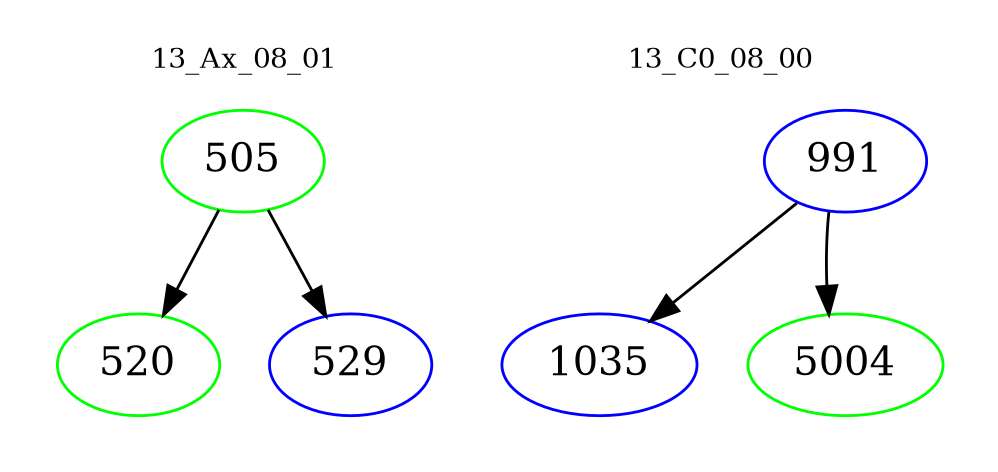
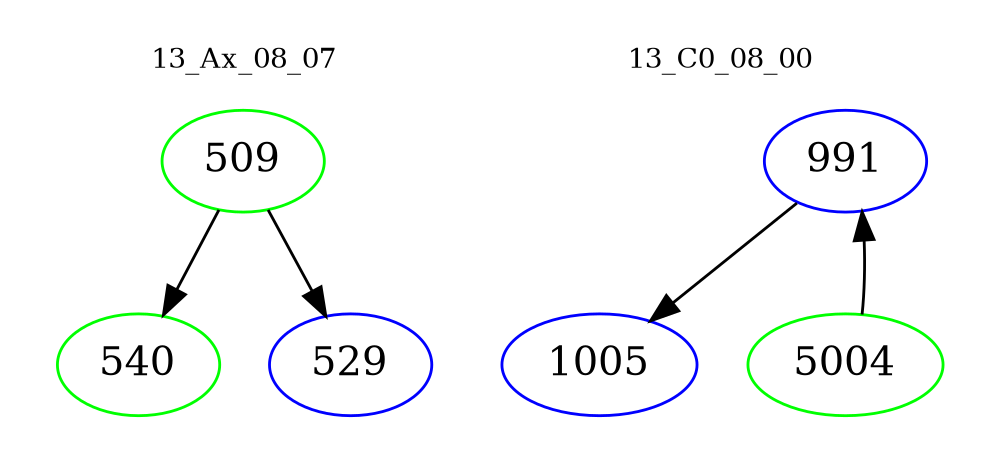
(245, 61) -> (245, 61)
(243, 161) -> (243, 161)
(827, 249) -> (864, 278)
(139, 365) -> (139, 365)
(599, 365) -> (599, 365)
